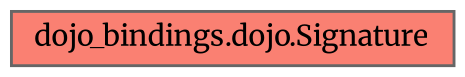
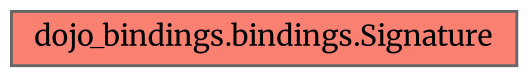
(233, 39) -> (264, 39)
